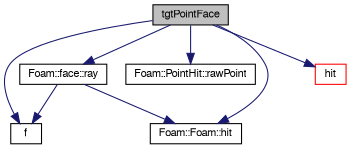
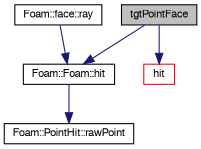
(191, 39) -> (69, 99)
(132, 42) -> none
(26, 134) -> none
